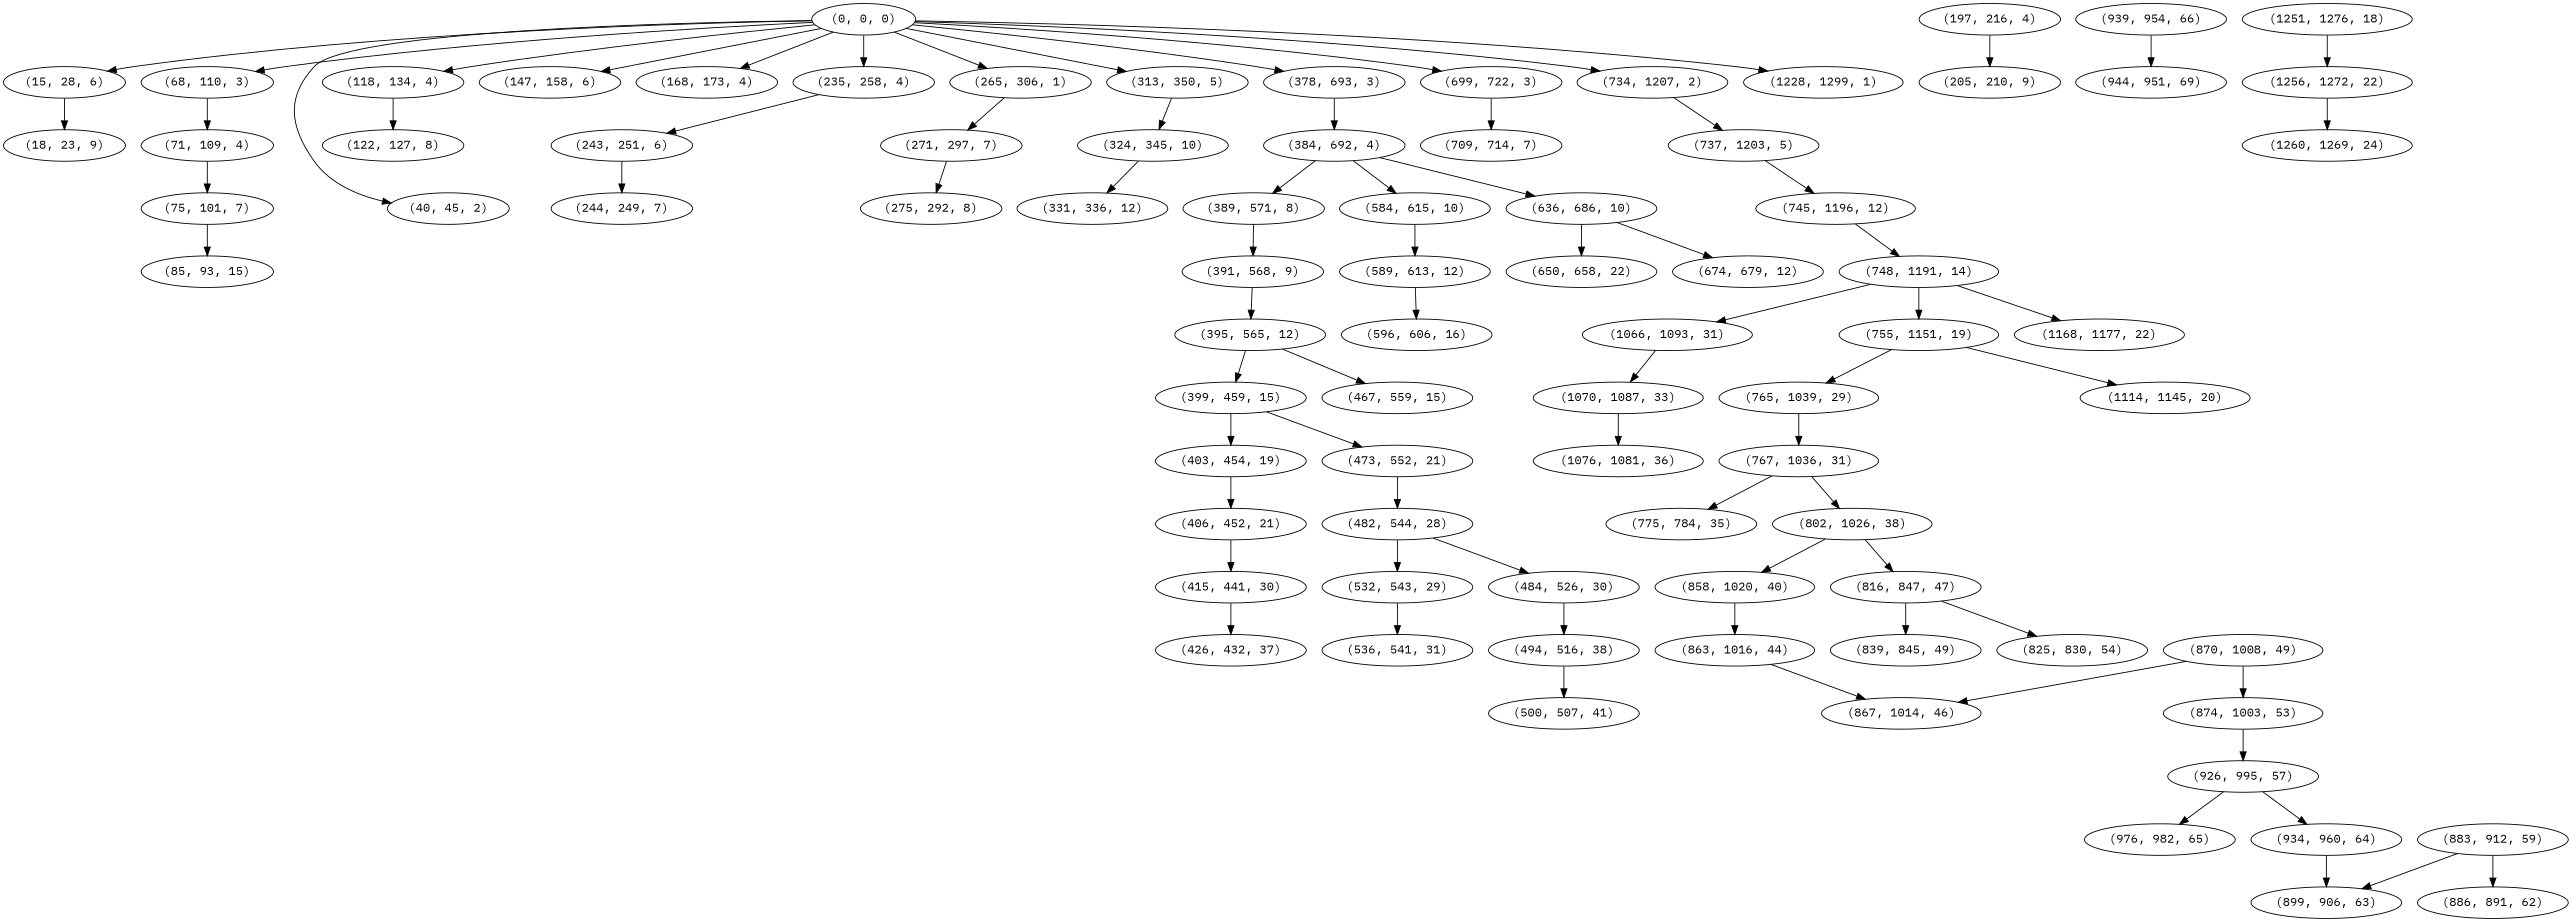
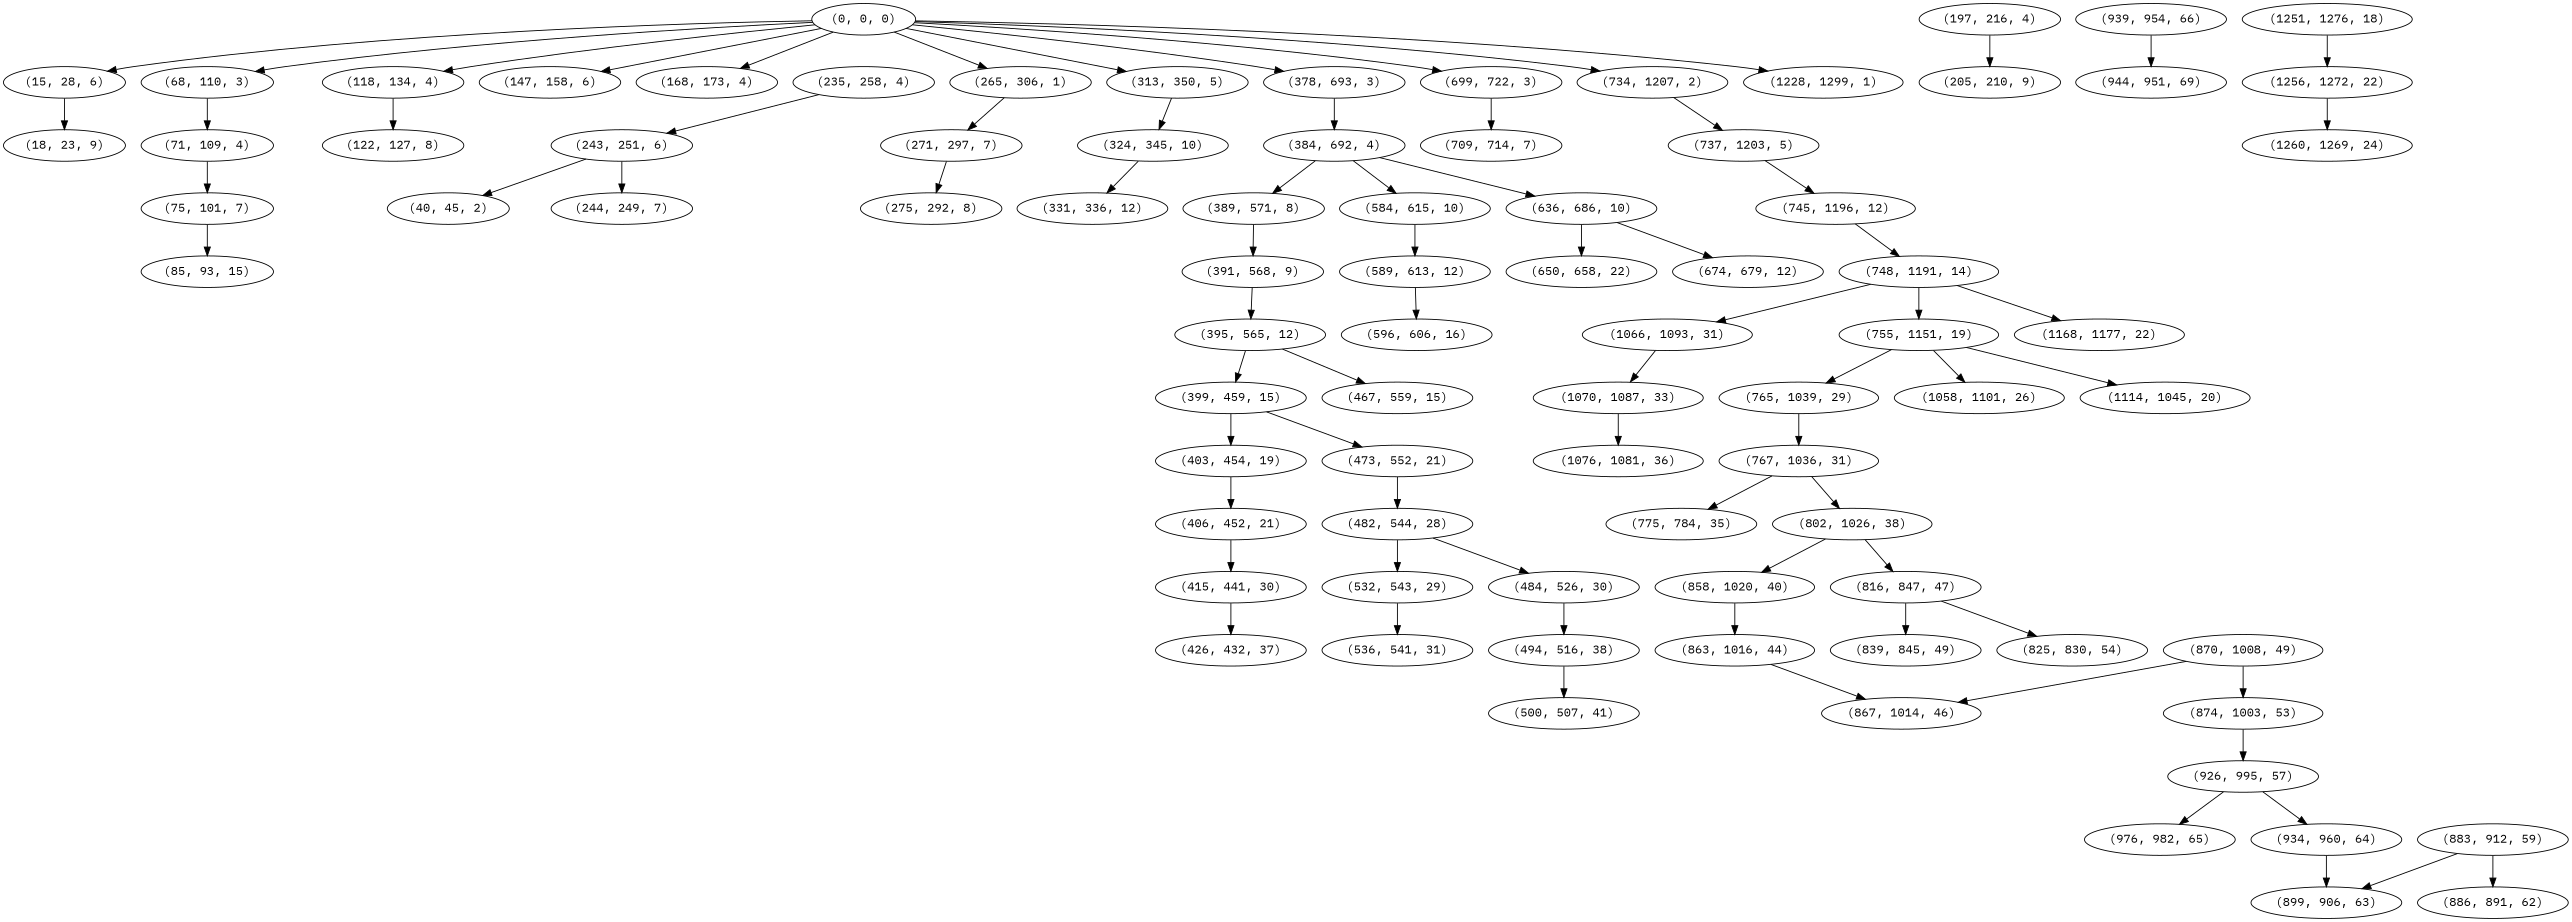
(864, 47) -> none
(366, 49) -> (538, 176)
none -> (1979, 398)
(2165, 398) -> (2165, 398)
